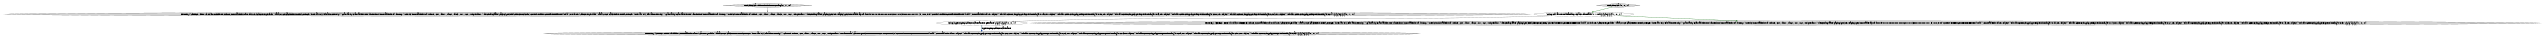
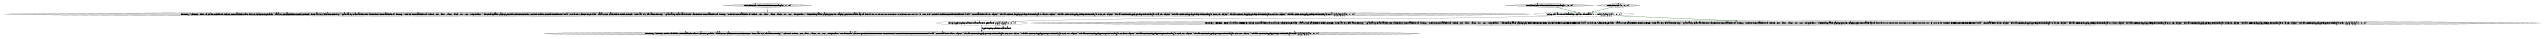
none -> (1550, 5)
